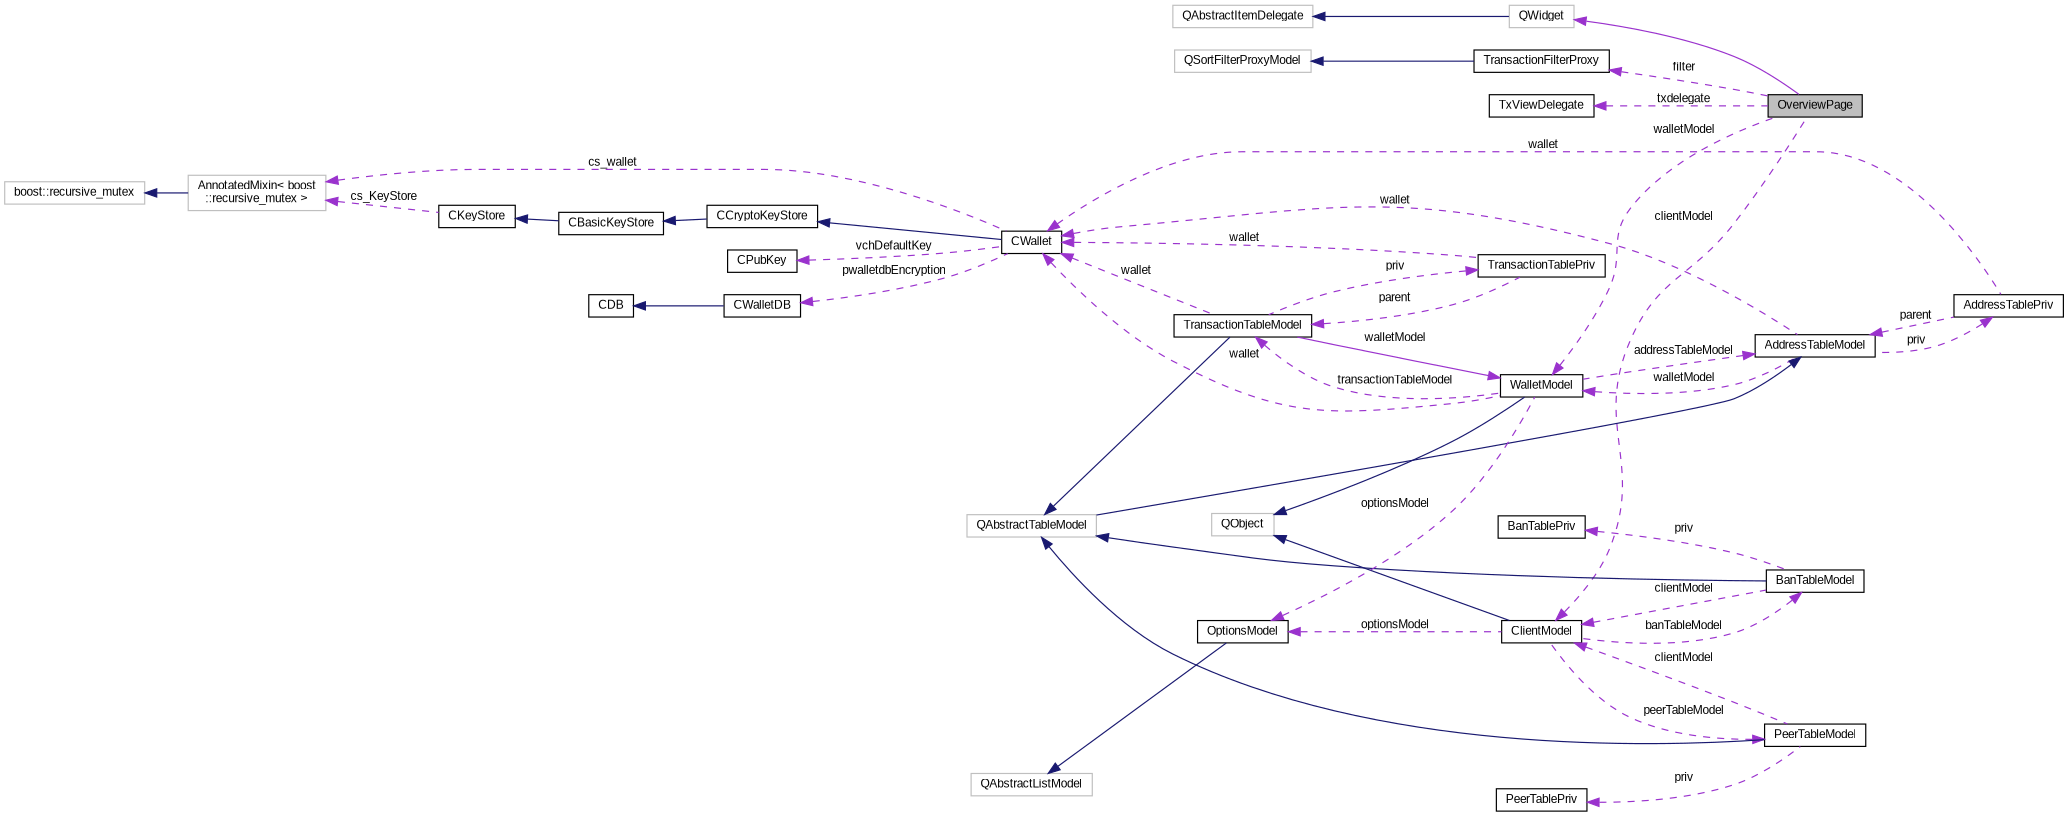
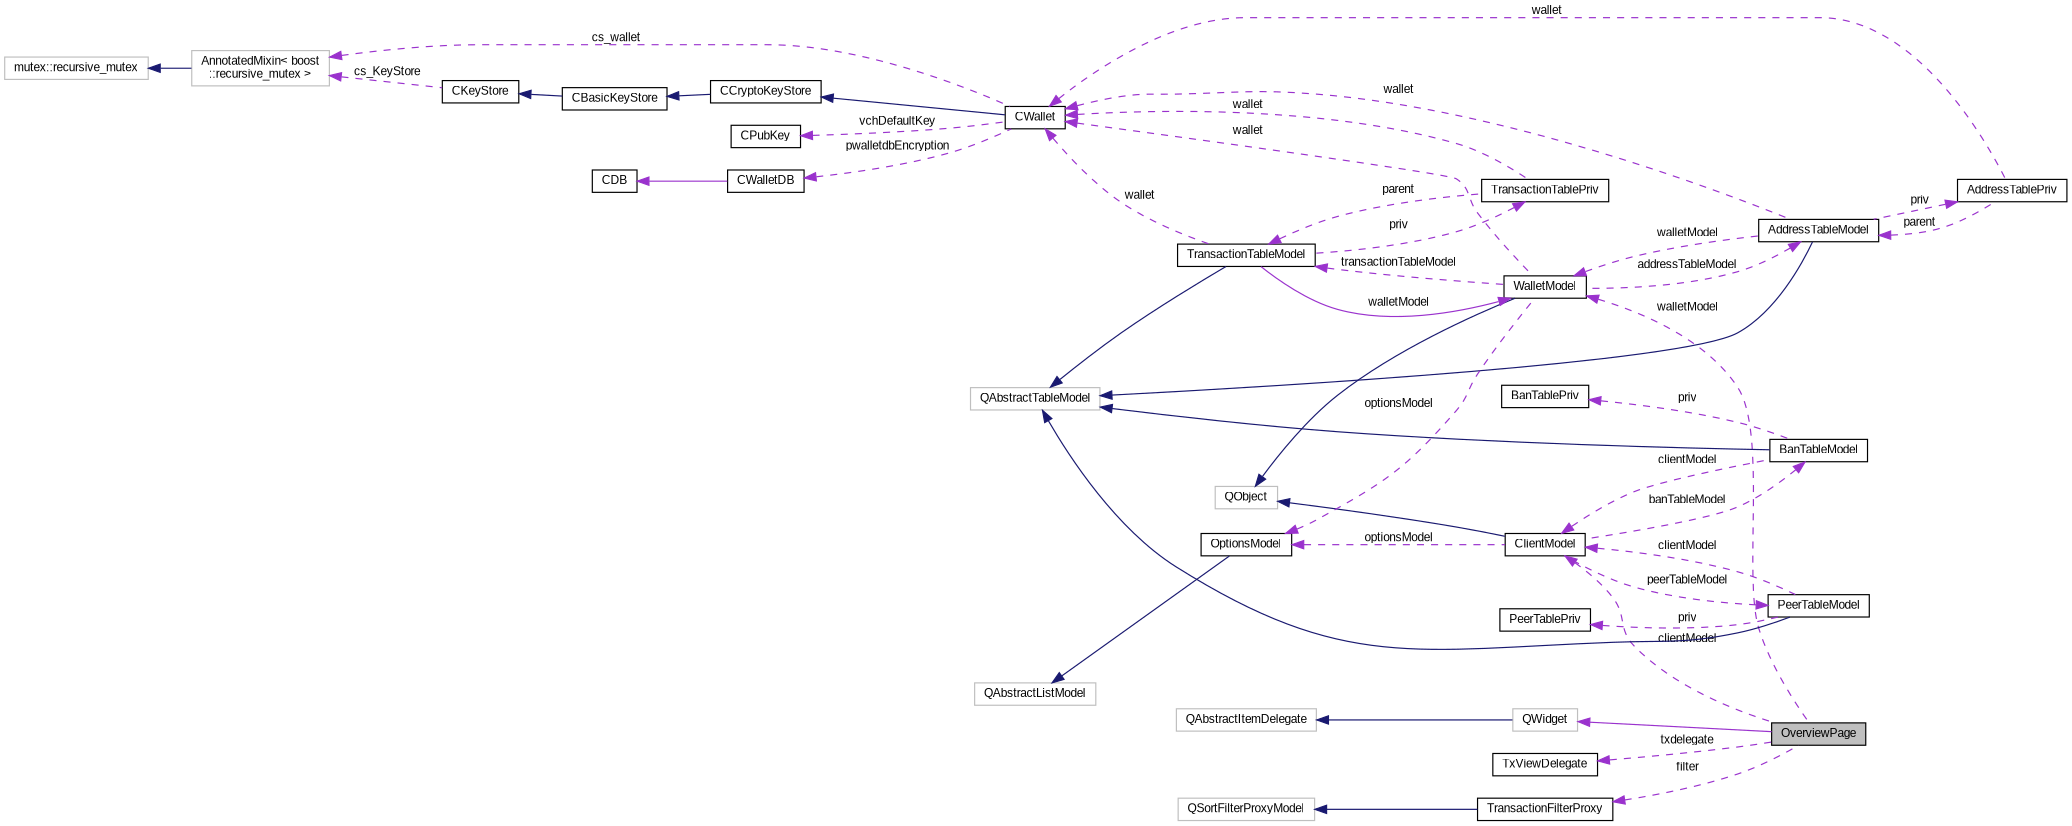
(75, 193) -> (76, 68)
(685, 306) -> (688, 181)
(1449, 454) -> (1467, 372)
